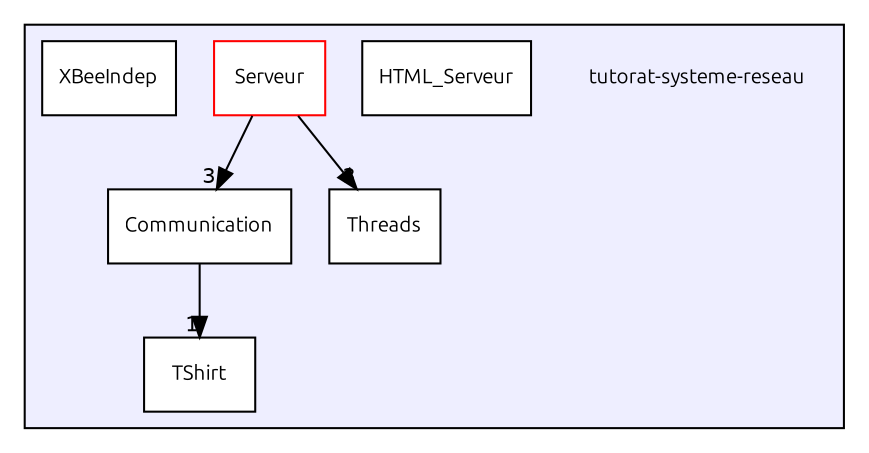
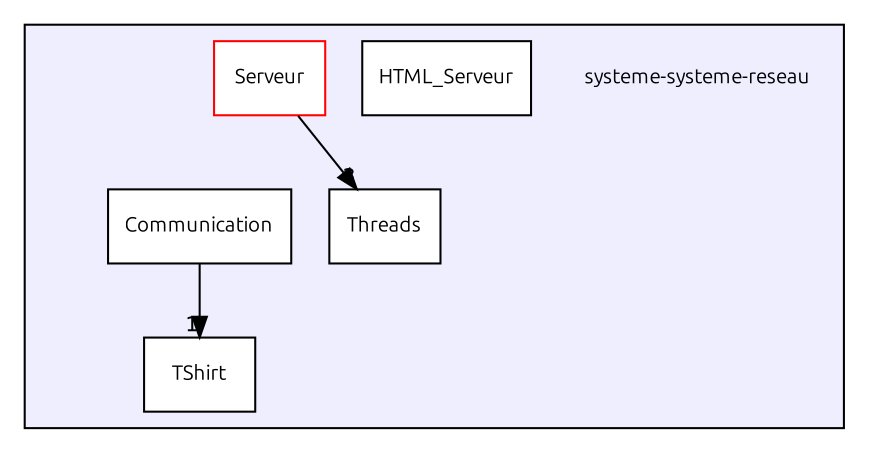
(109, 78) -> none
(698, 78) -> (698, 78)
(239, 143) -> none
